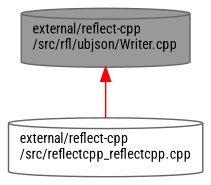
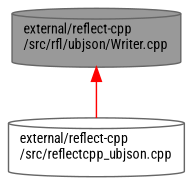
(106, 147) -> (96, 147)
